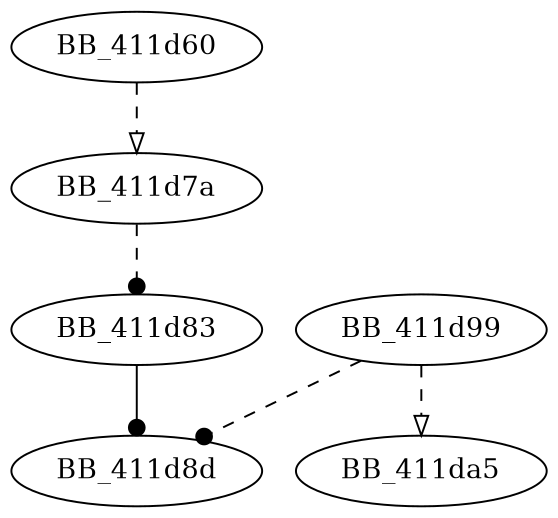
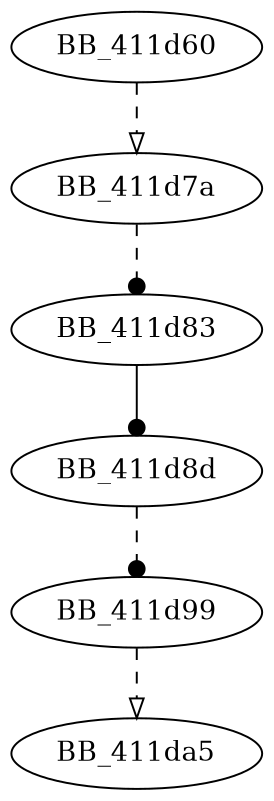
(286, 397) -> (137, 534)
